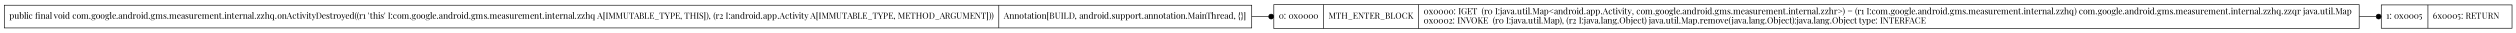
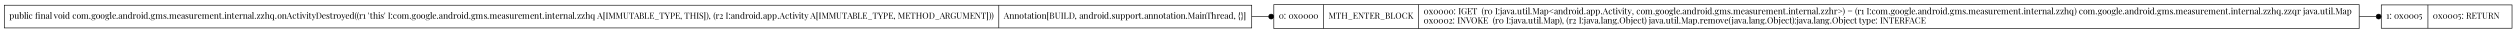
(2470, 16) -> (2470, 16)
